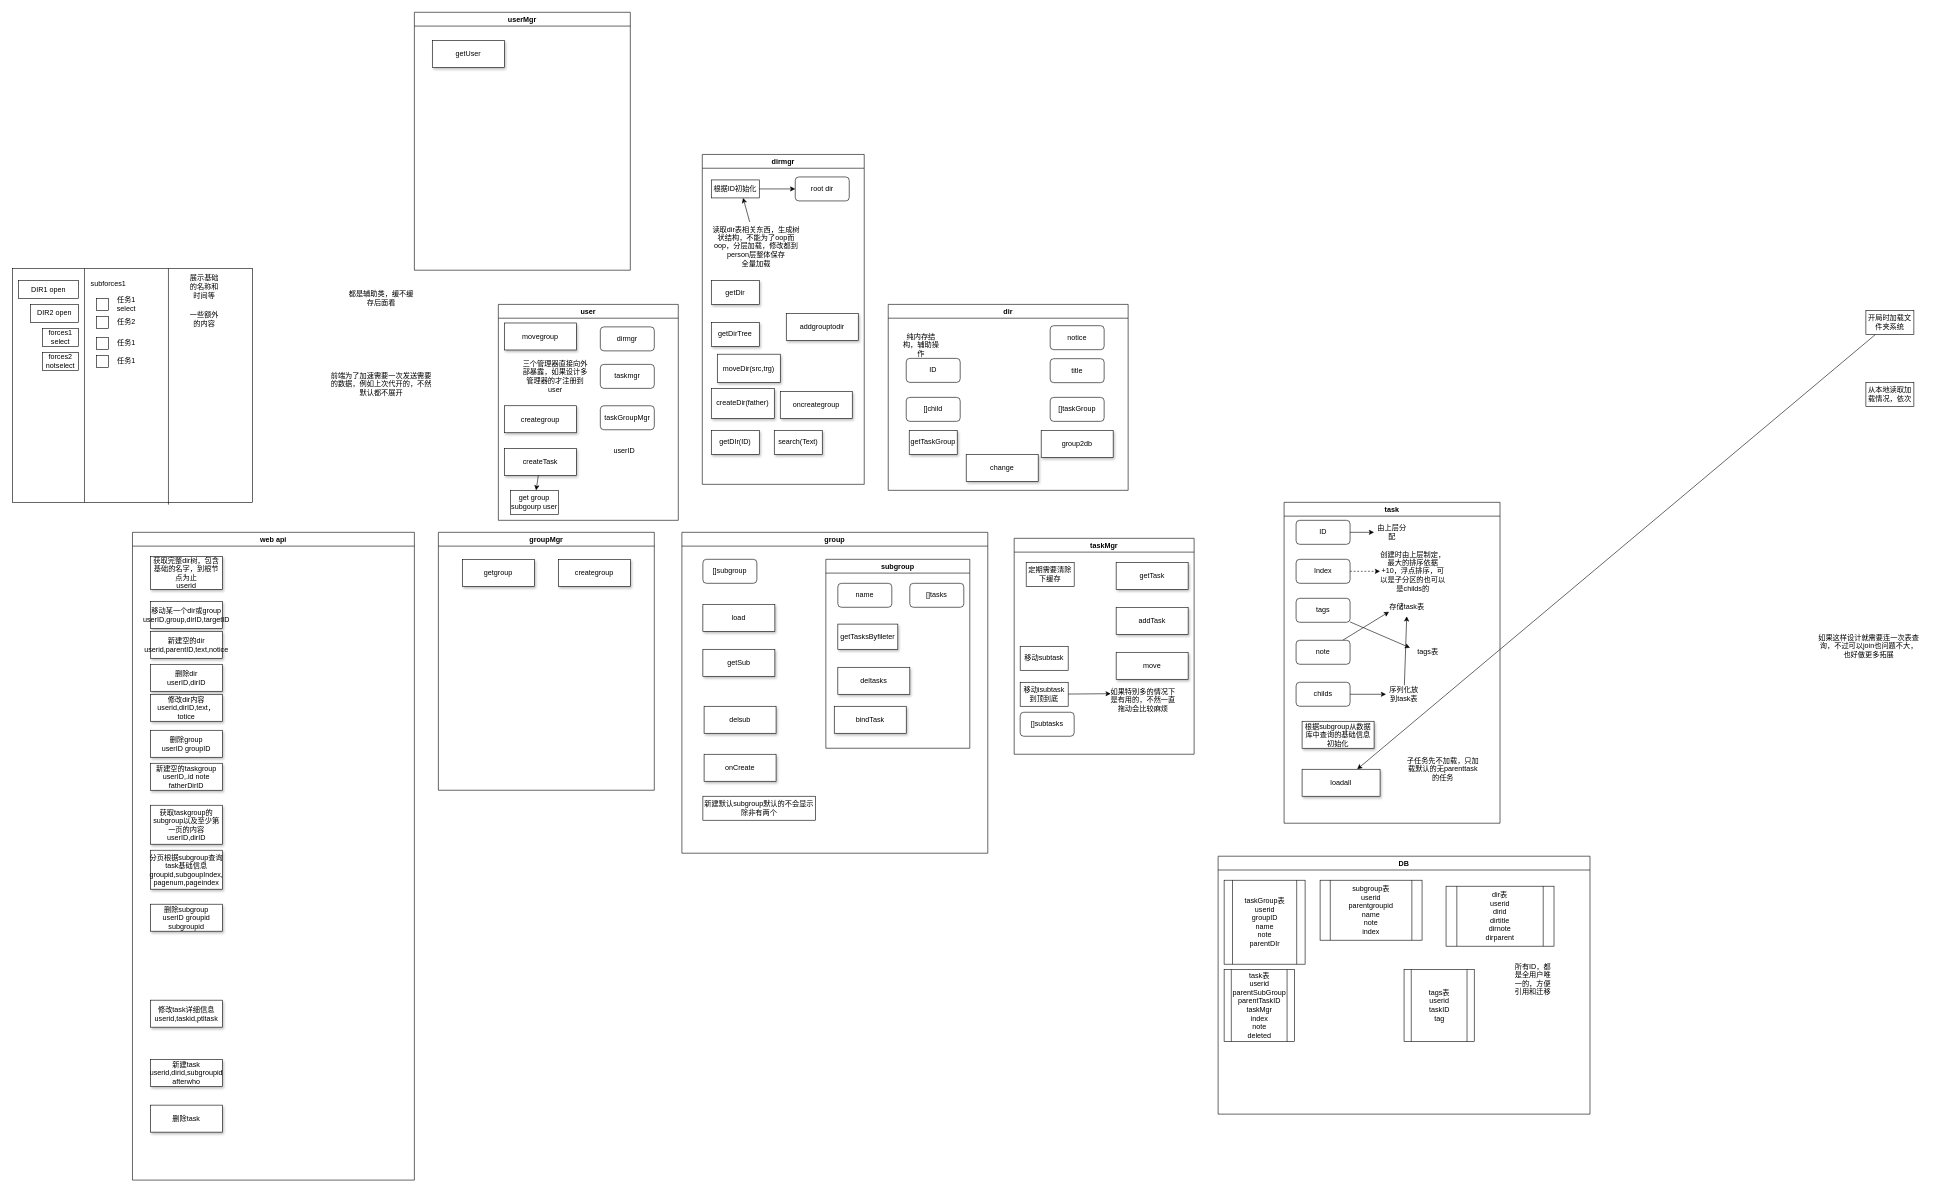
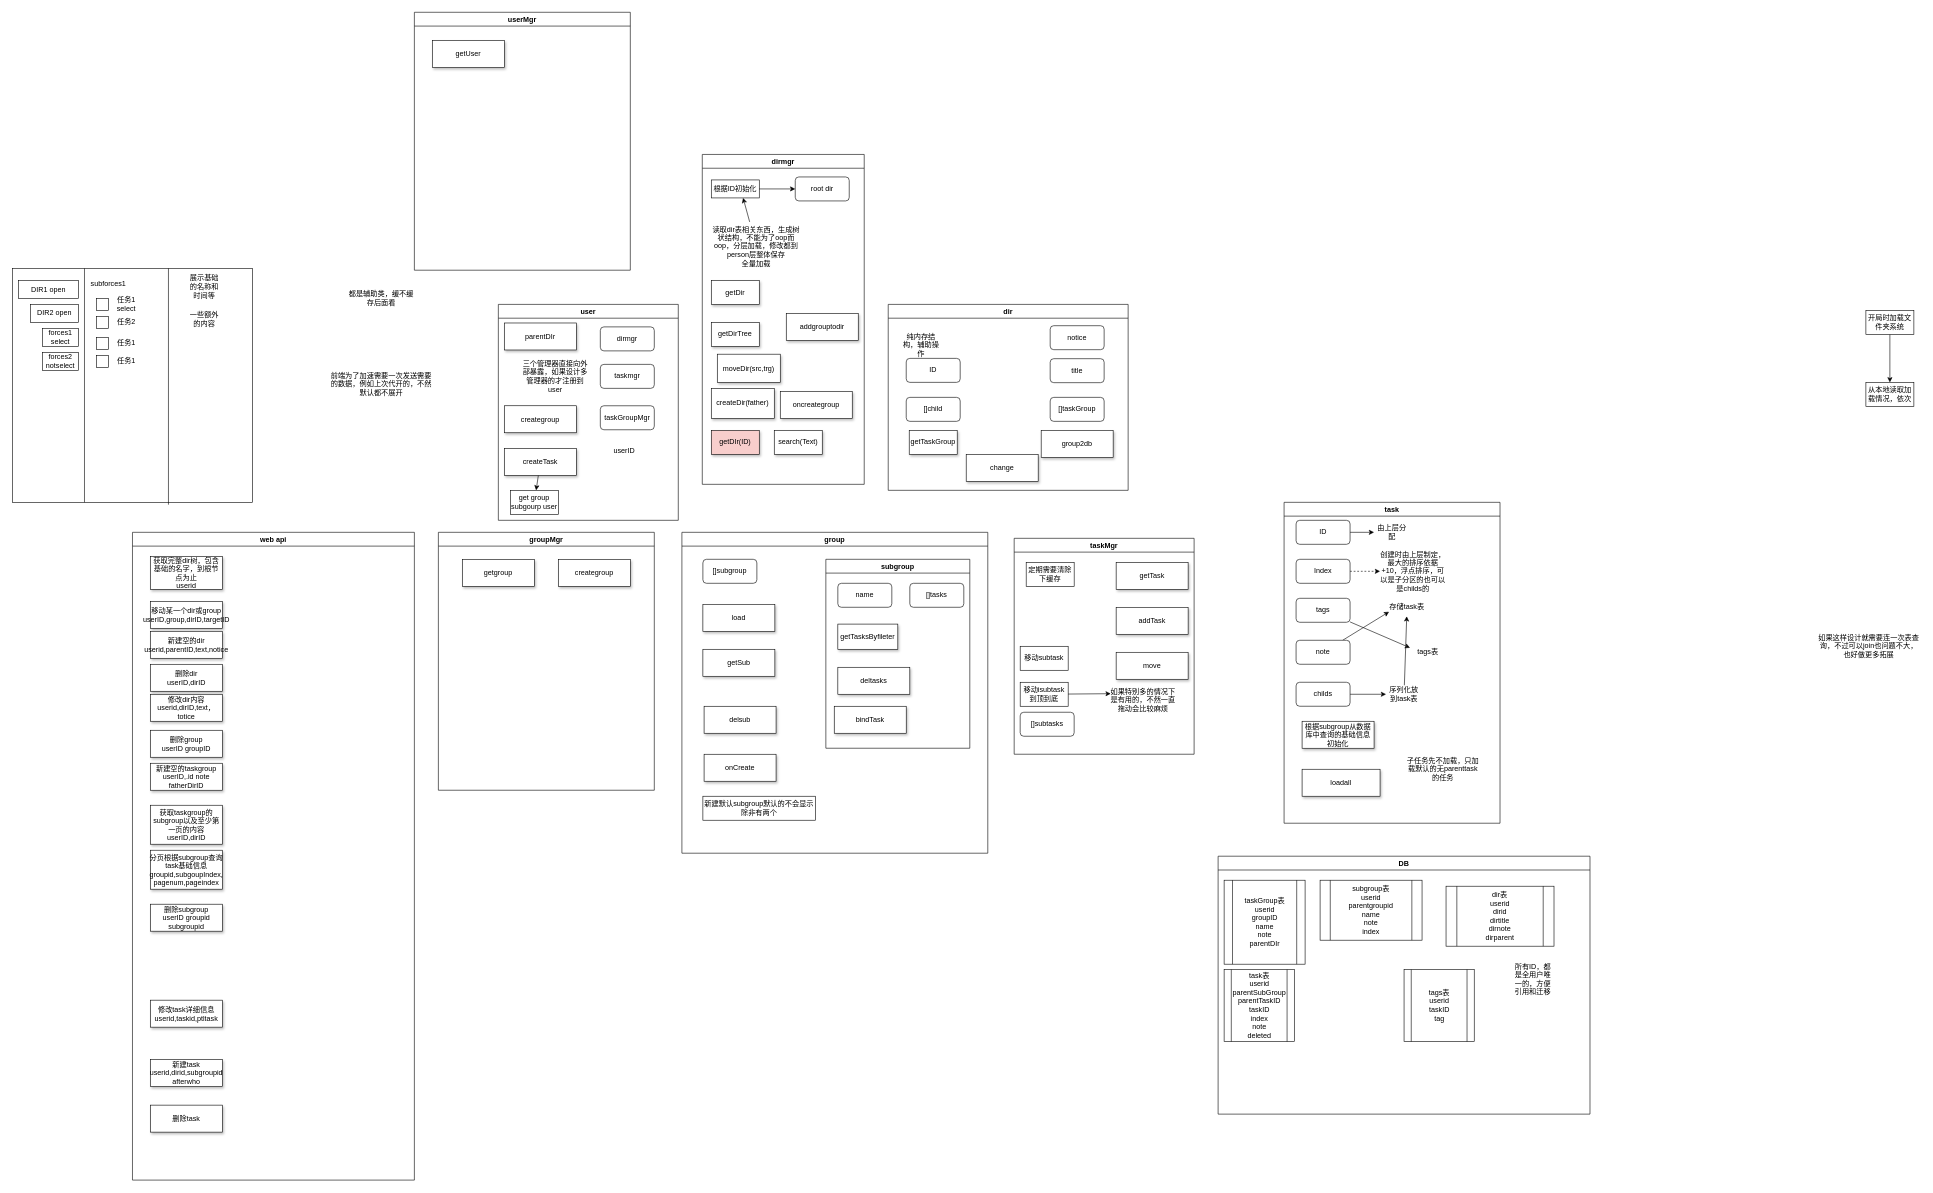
(540, 337) -> (540, 337)
(735, 443) -> (735, 443)
(1616, 552) -> (1890, 377)
(1260, 1006) -> (1260, 1006)
